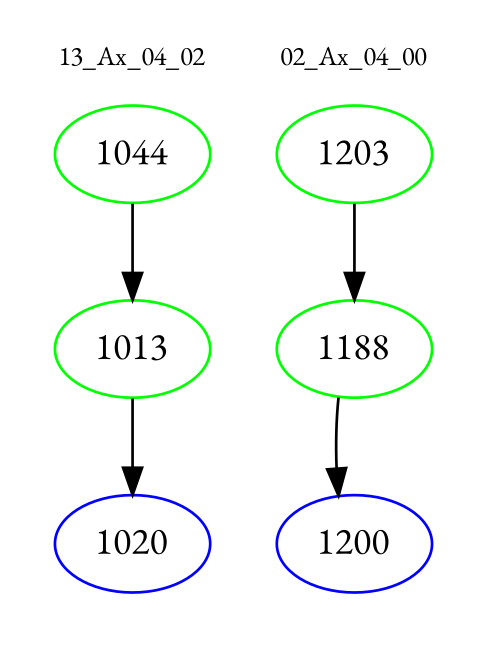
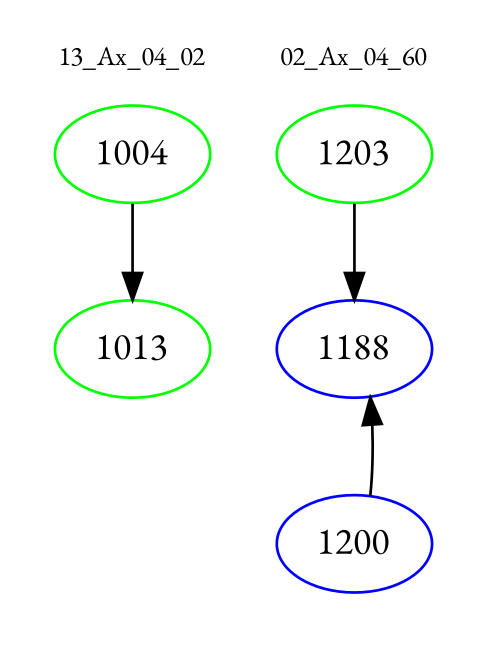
(354, 58) -> (354, 58)
(133, 154) -> (133, 154)
(354, 349) -> (354, 349)
(336, 433) -> (372, 460)
(133, 544) -> none
